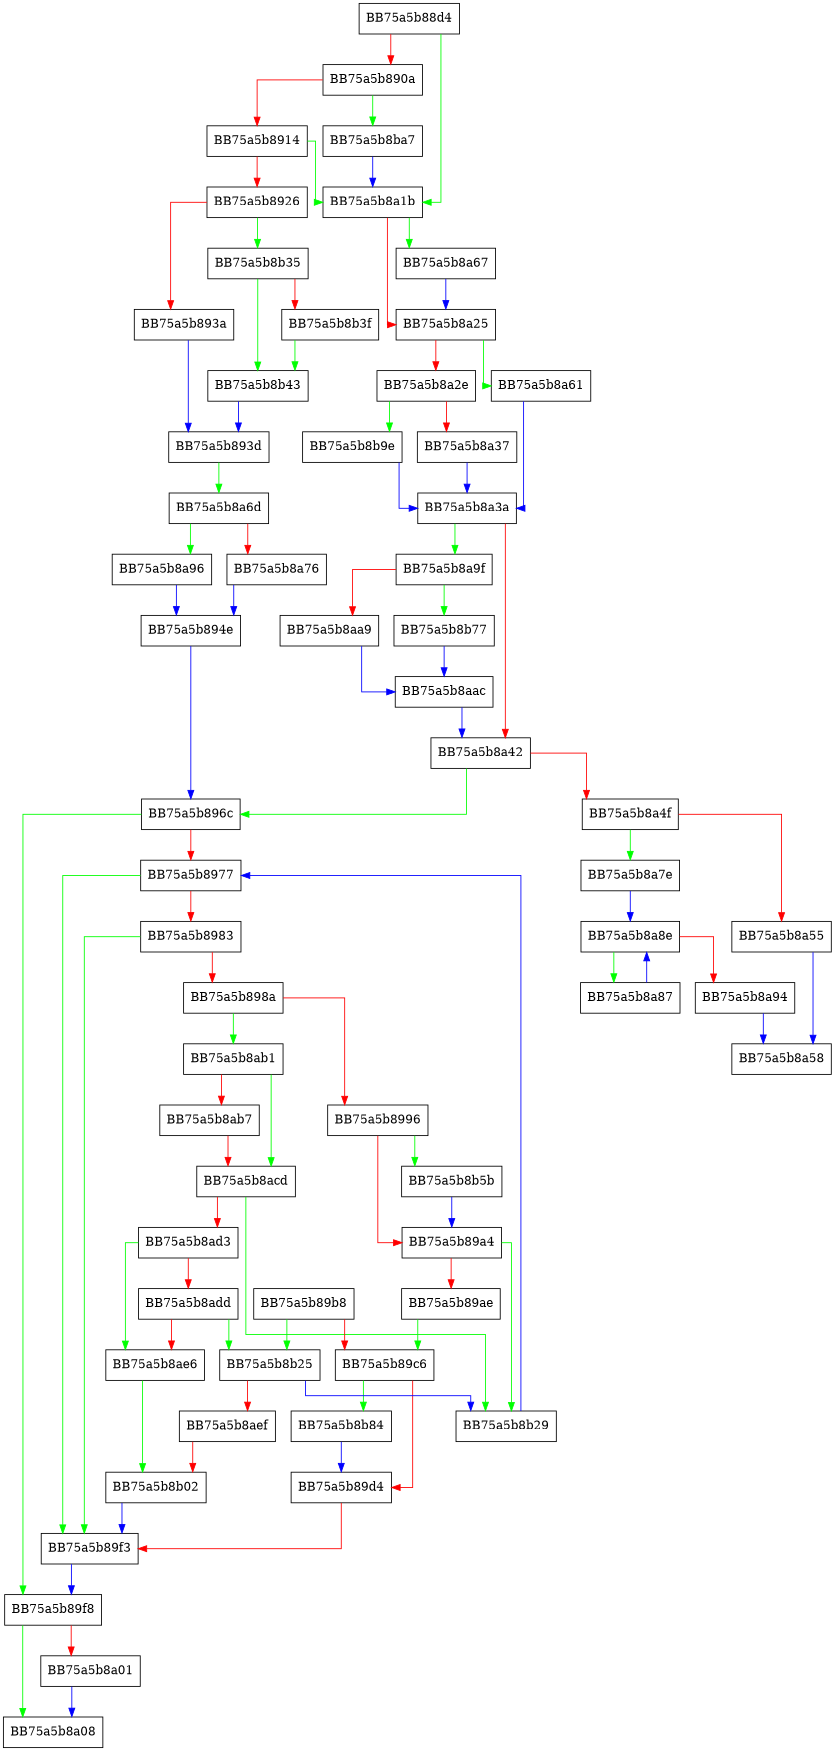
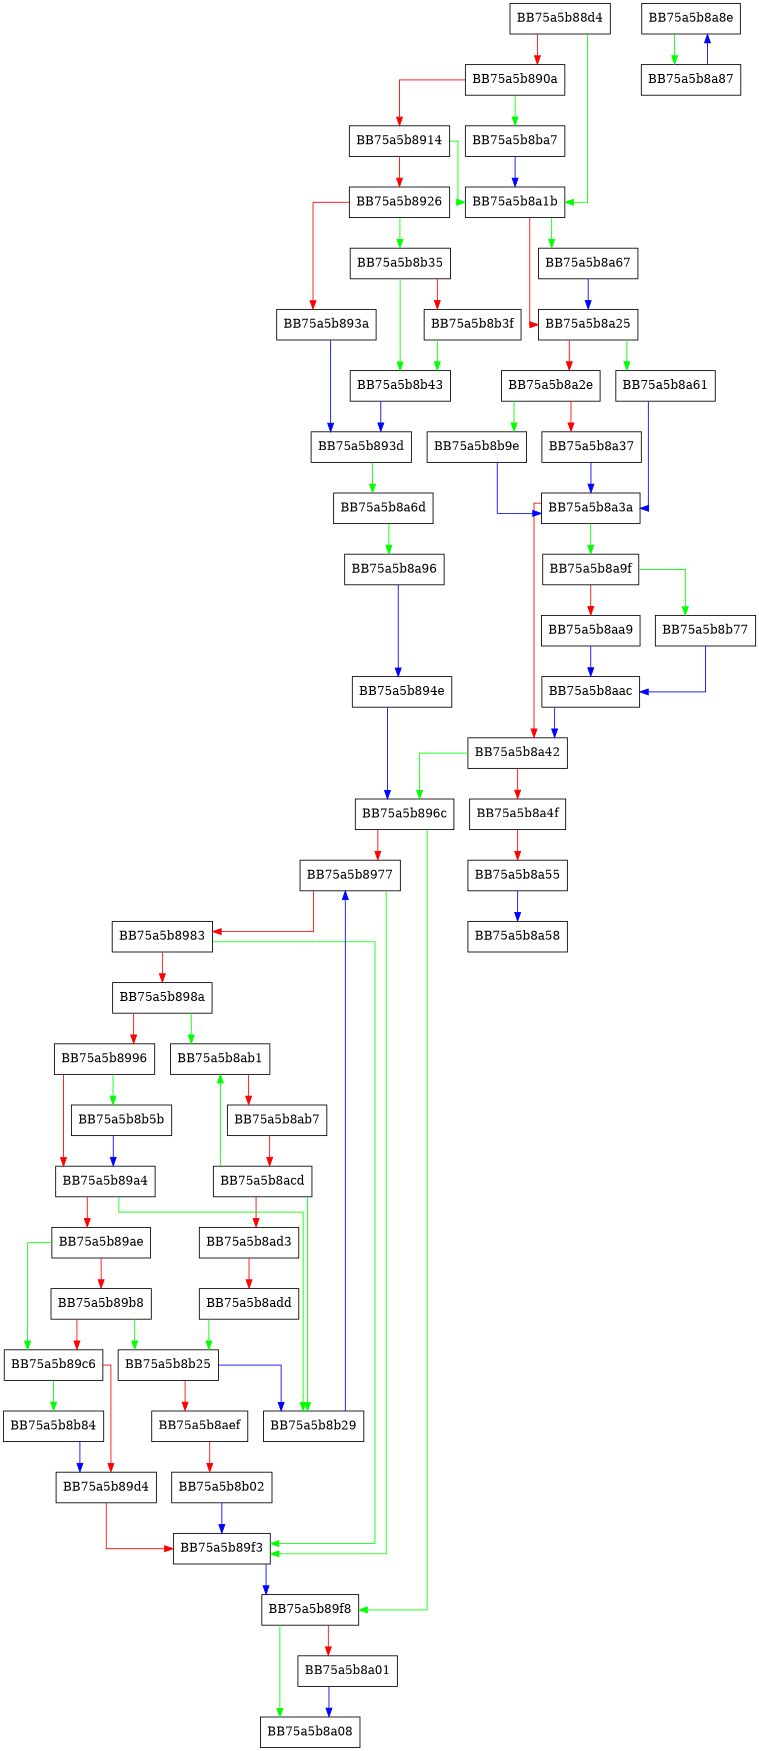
(277, 570) -> none
(630, 876) -> none
(745, 998) -> none
(271, 1116) -> (220, 1124)
none -> (101, 1269)
(155, 1365) -> none
